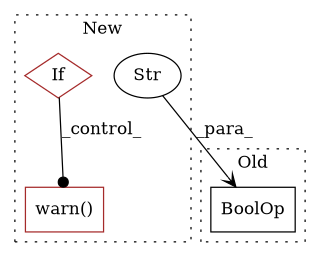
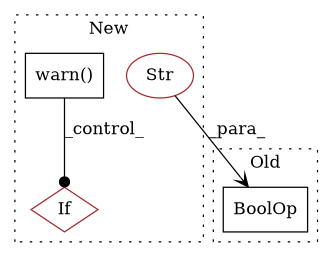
(148, 76) -> (160, 76)
(61, 137) -> (64, 137)
(64, 210) -> (64, 76)
